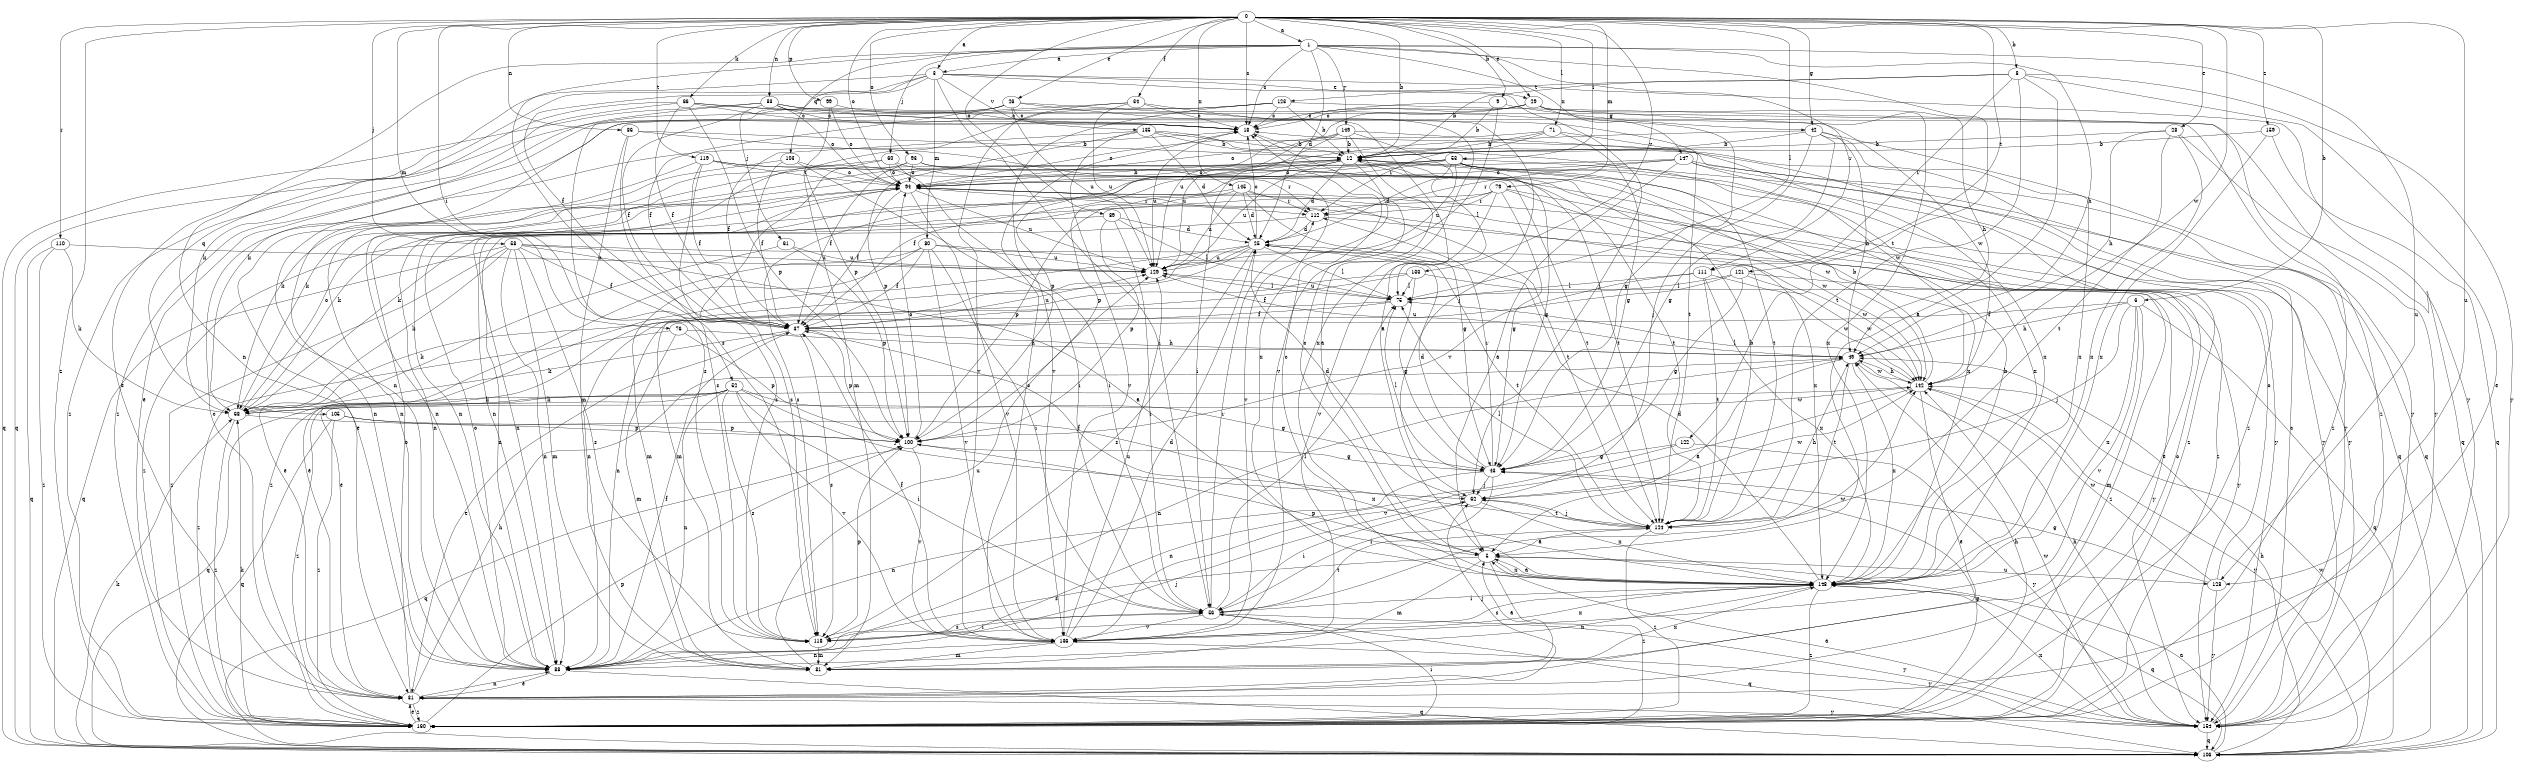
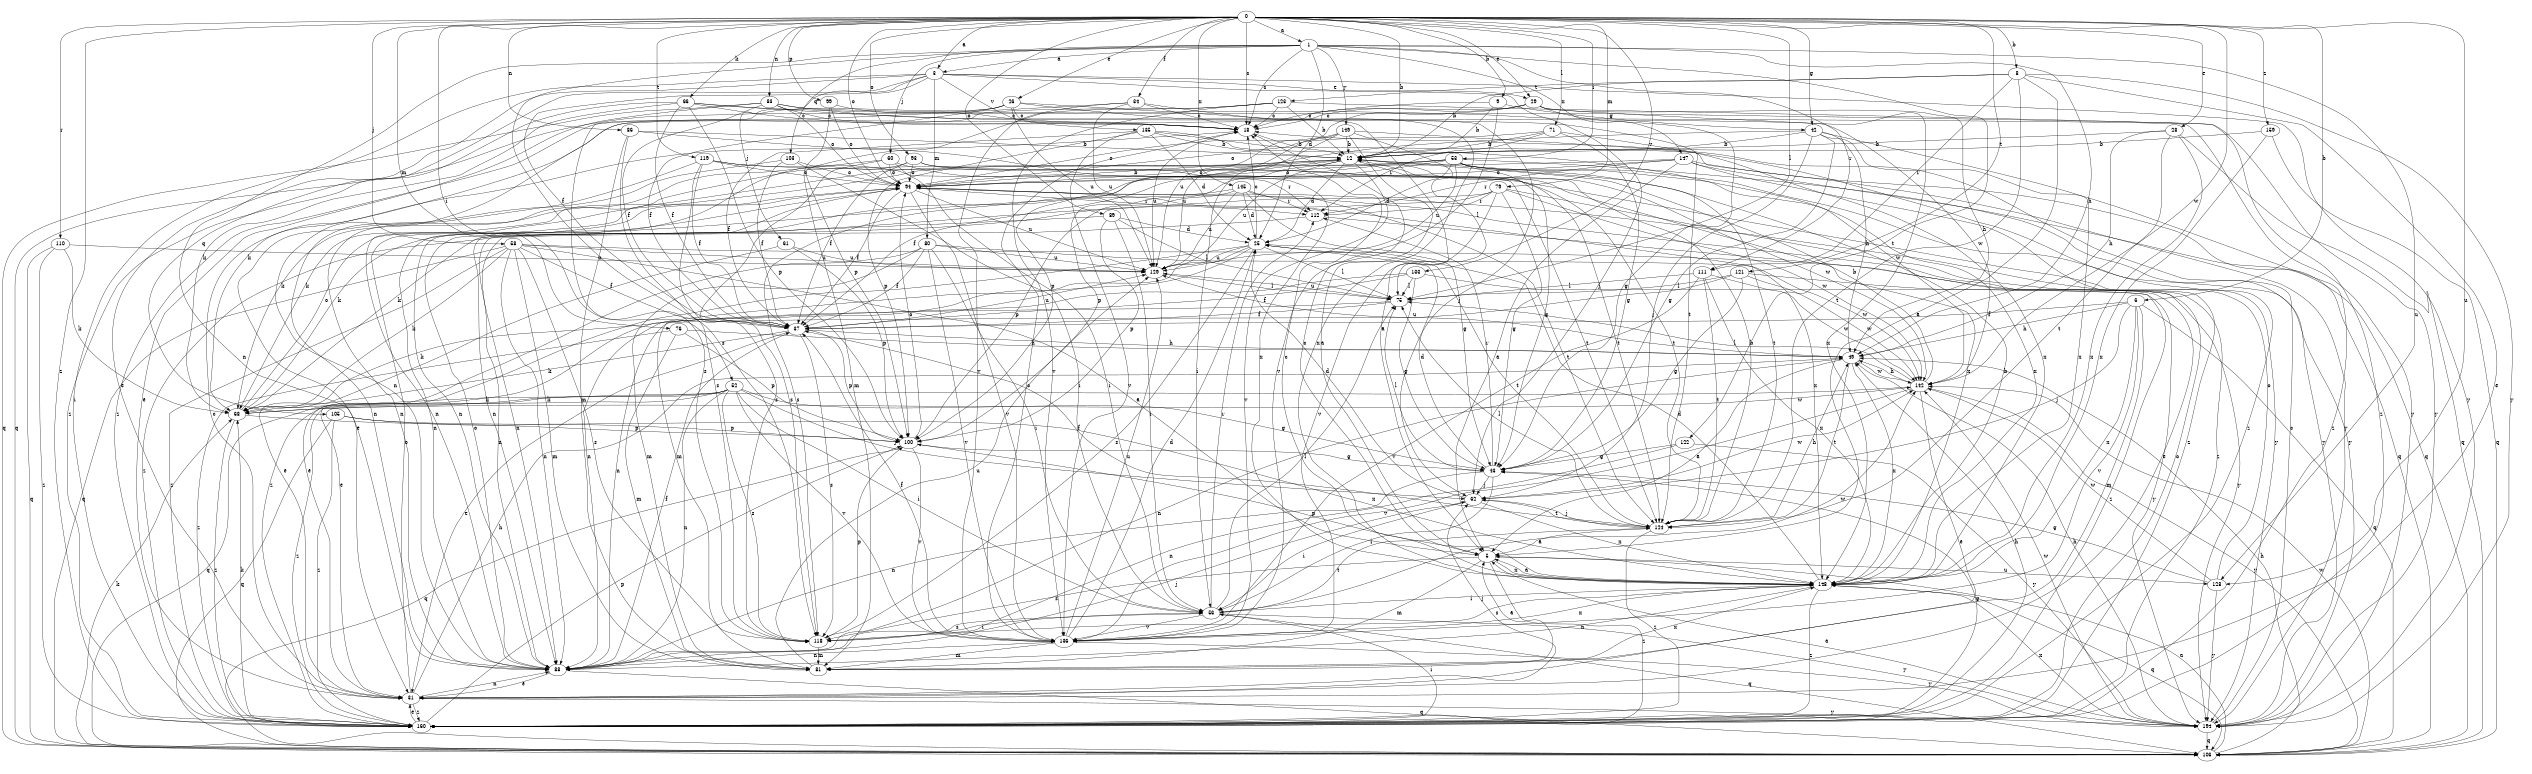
(805, 173) -> (805, 173)
(1294, 234) -> none
(1130, 295) -> (176, 220)
(1316, 386) -> (1396, 453)
(2207, 727) -> (2207, 727)
